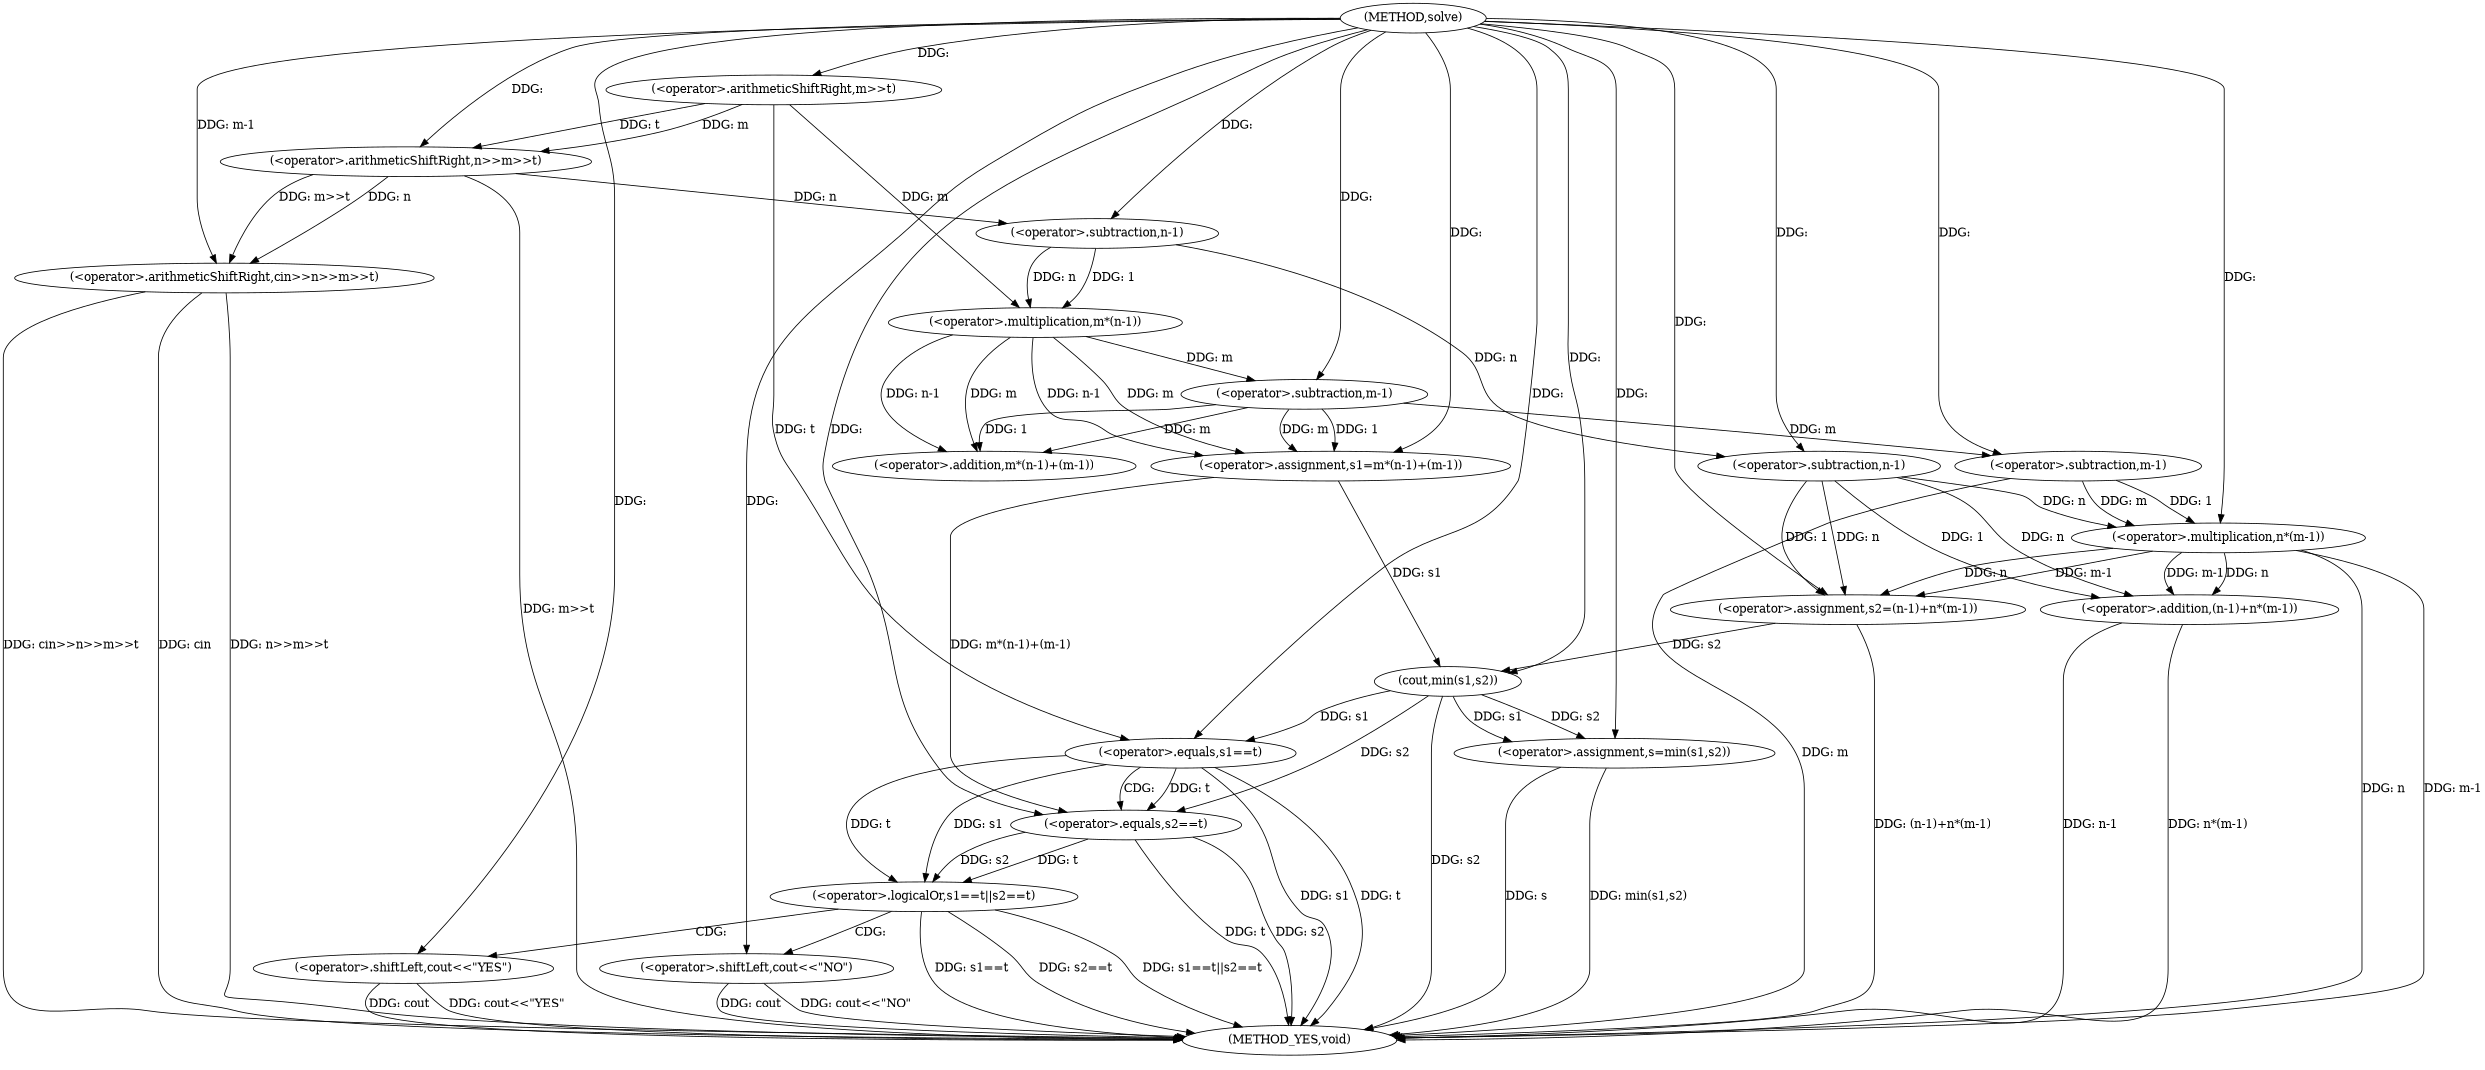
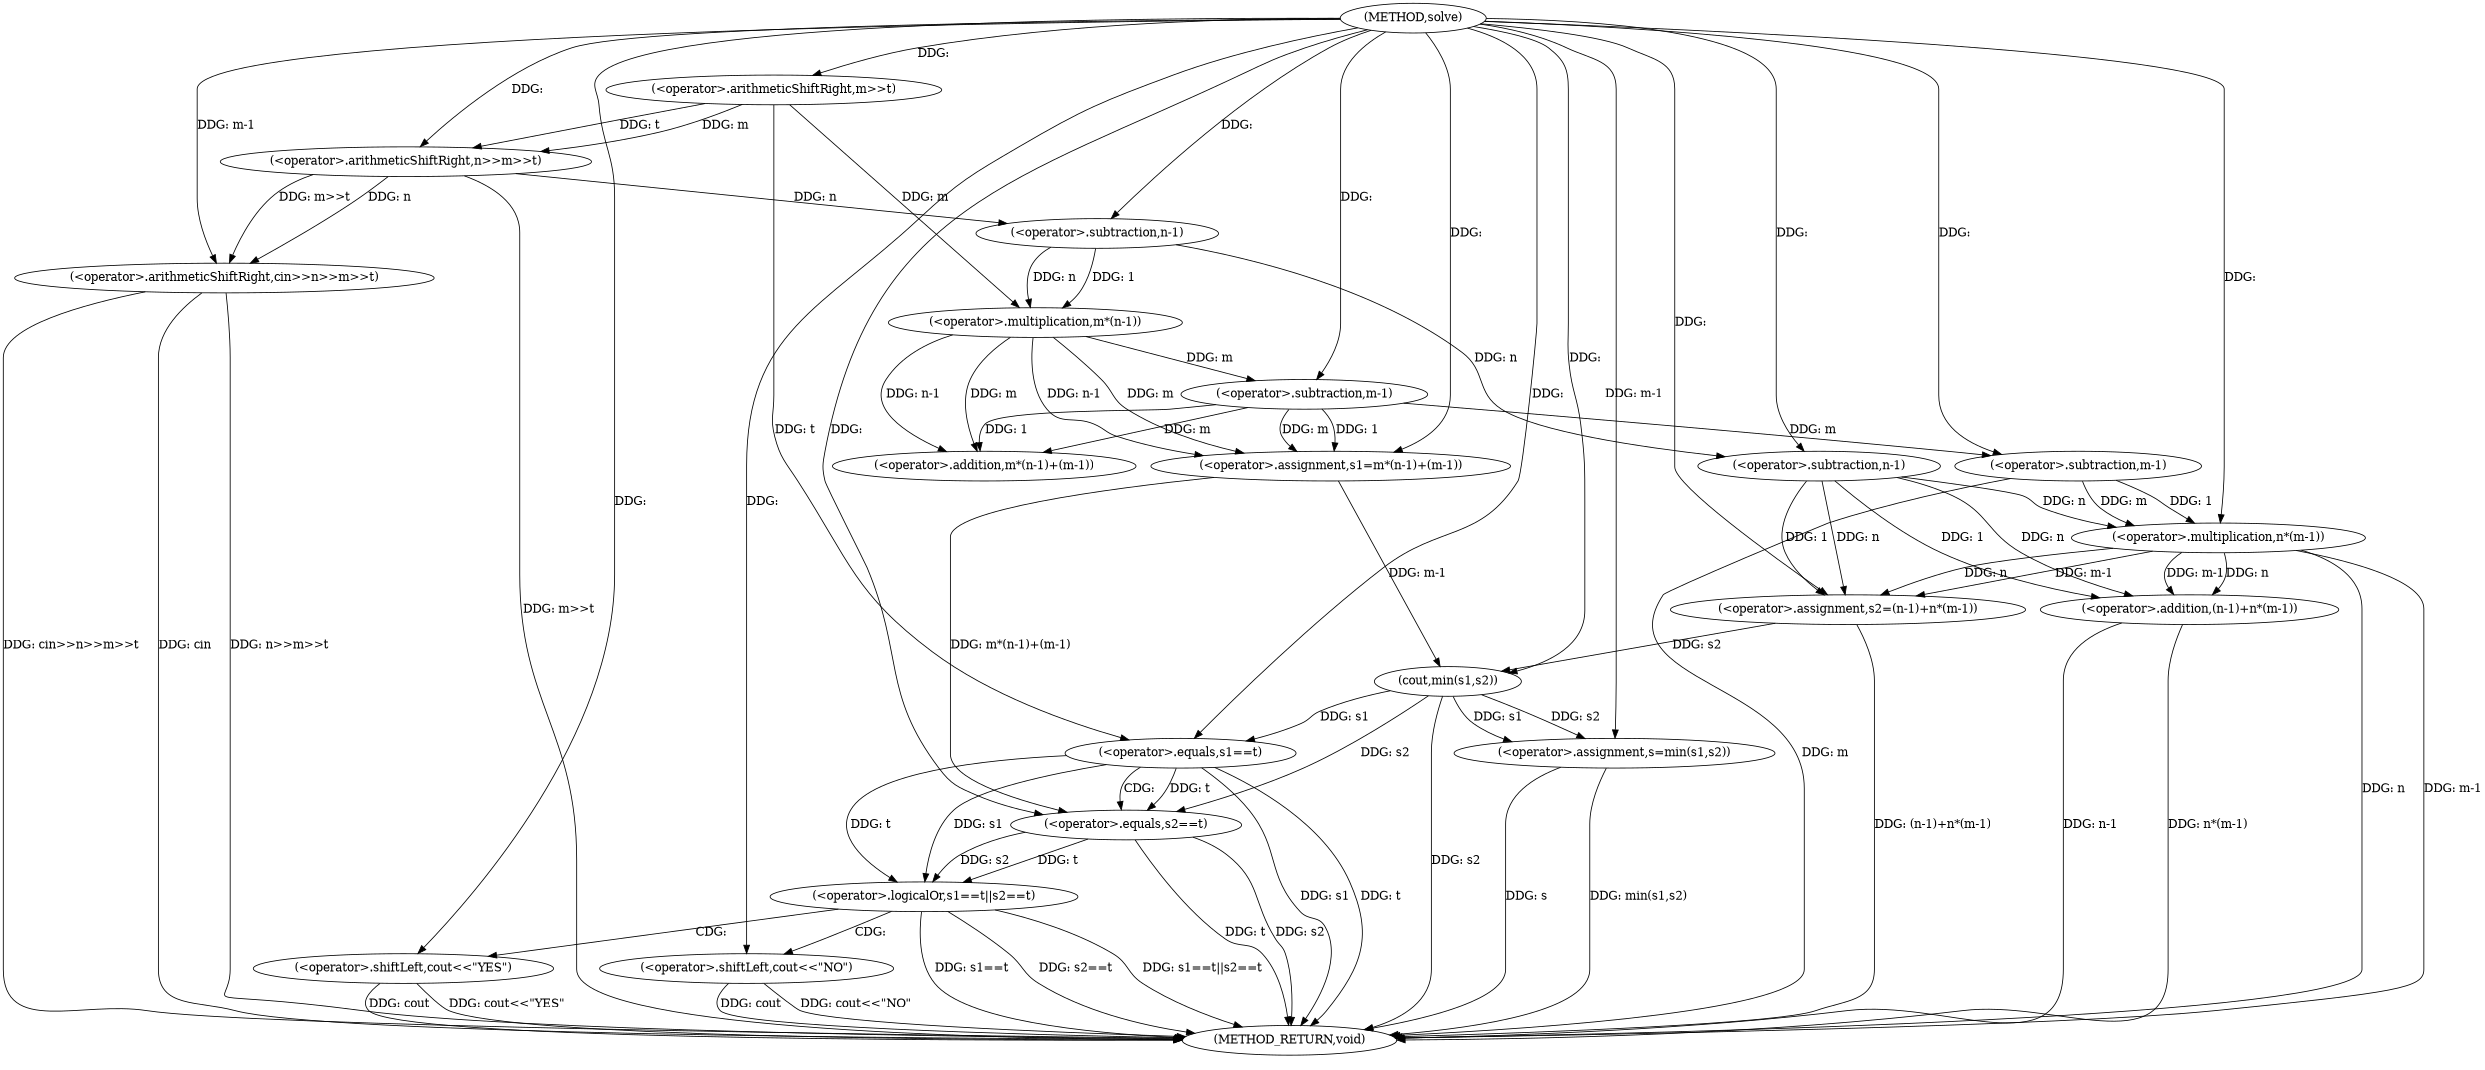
(1634, 394) -> (1634, 394)
(1417, 574) -> (1417, 574)
(1289, 1040) -> (1289, 1040)
